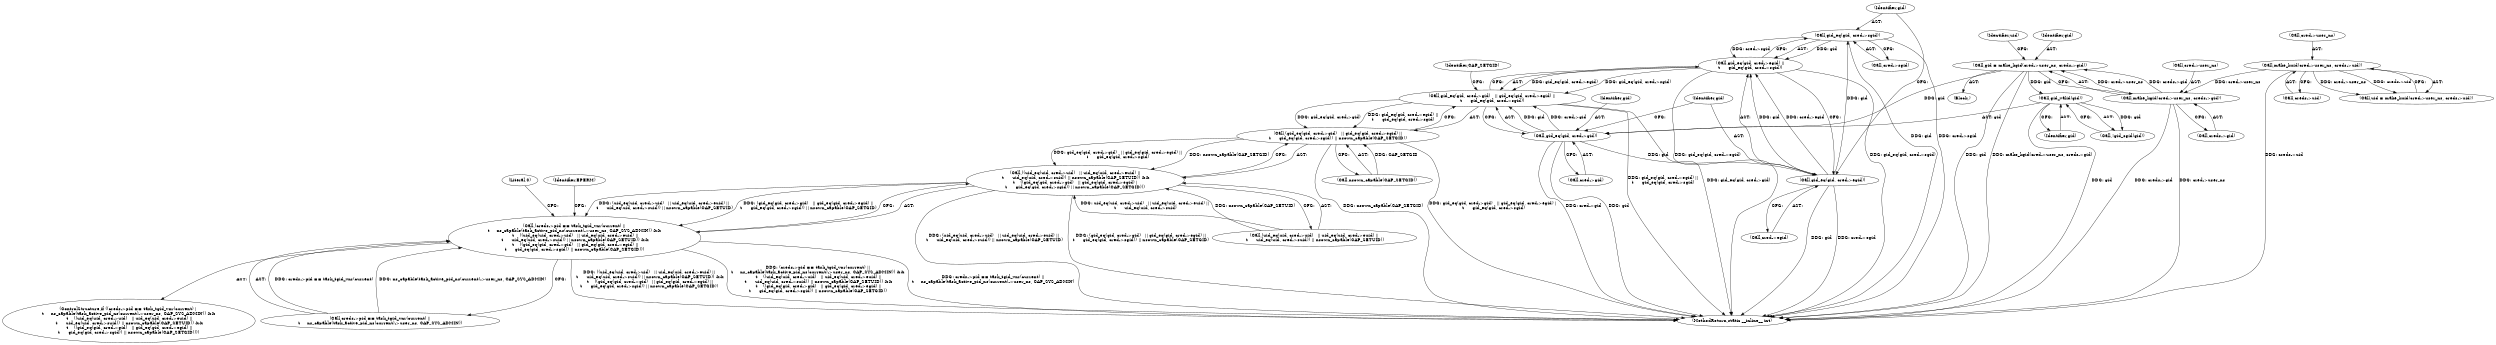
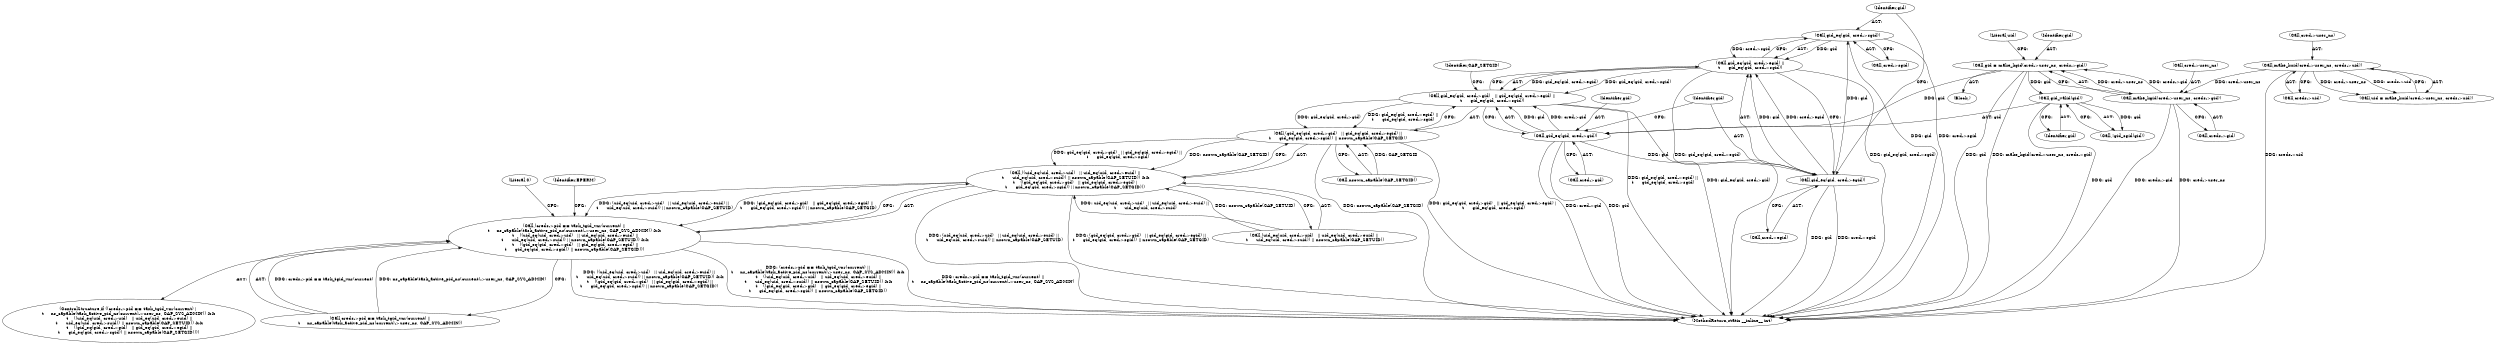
(2003, 35) -> (2003, 35)
